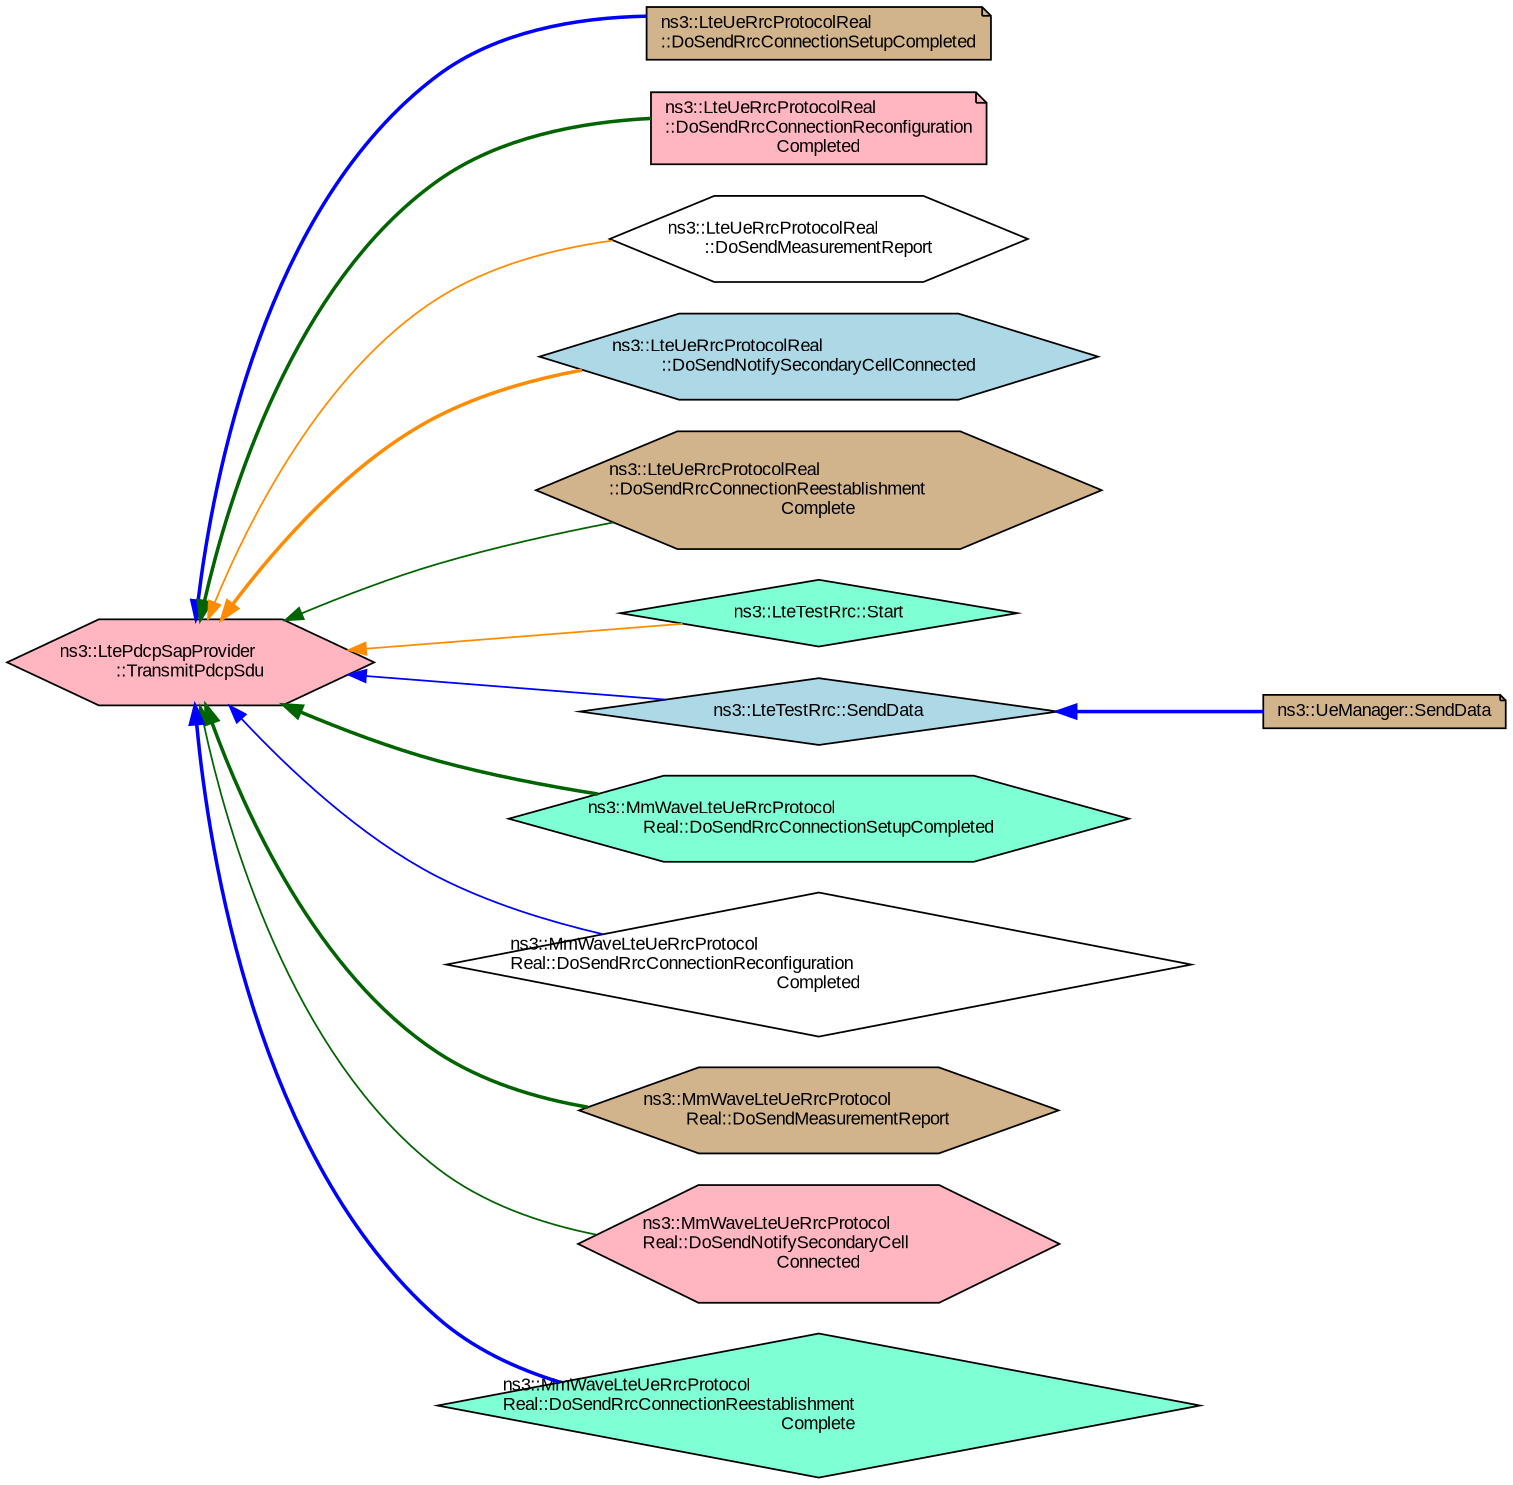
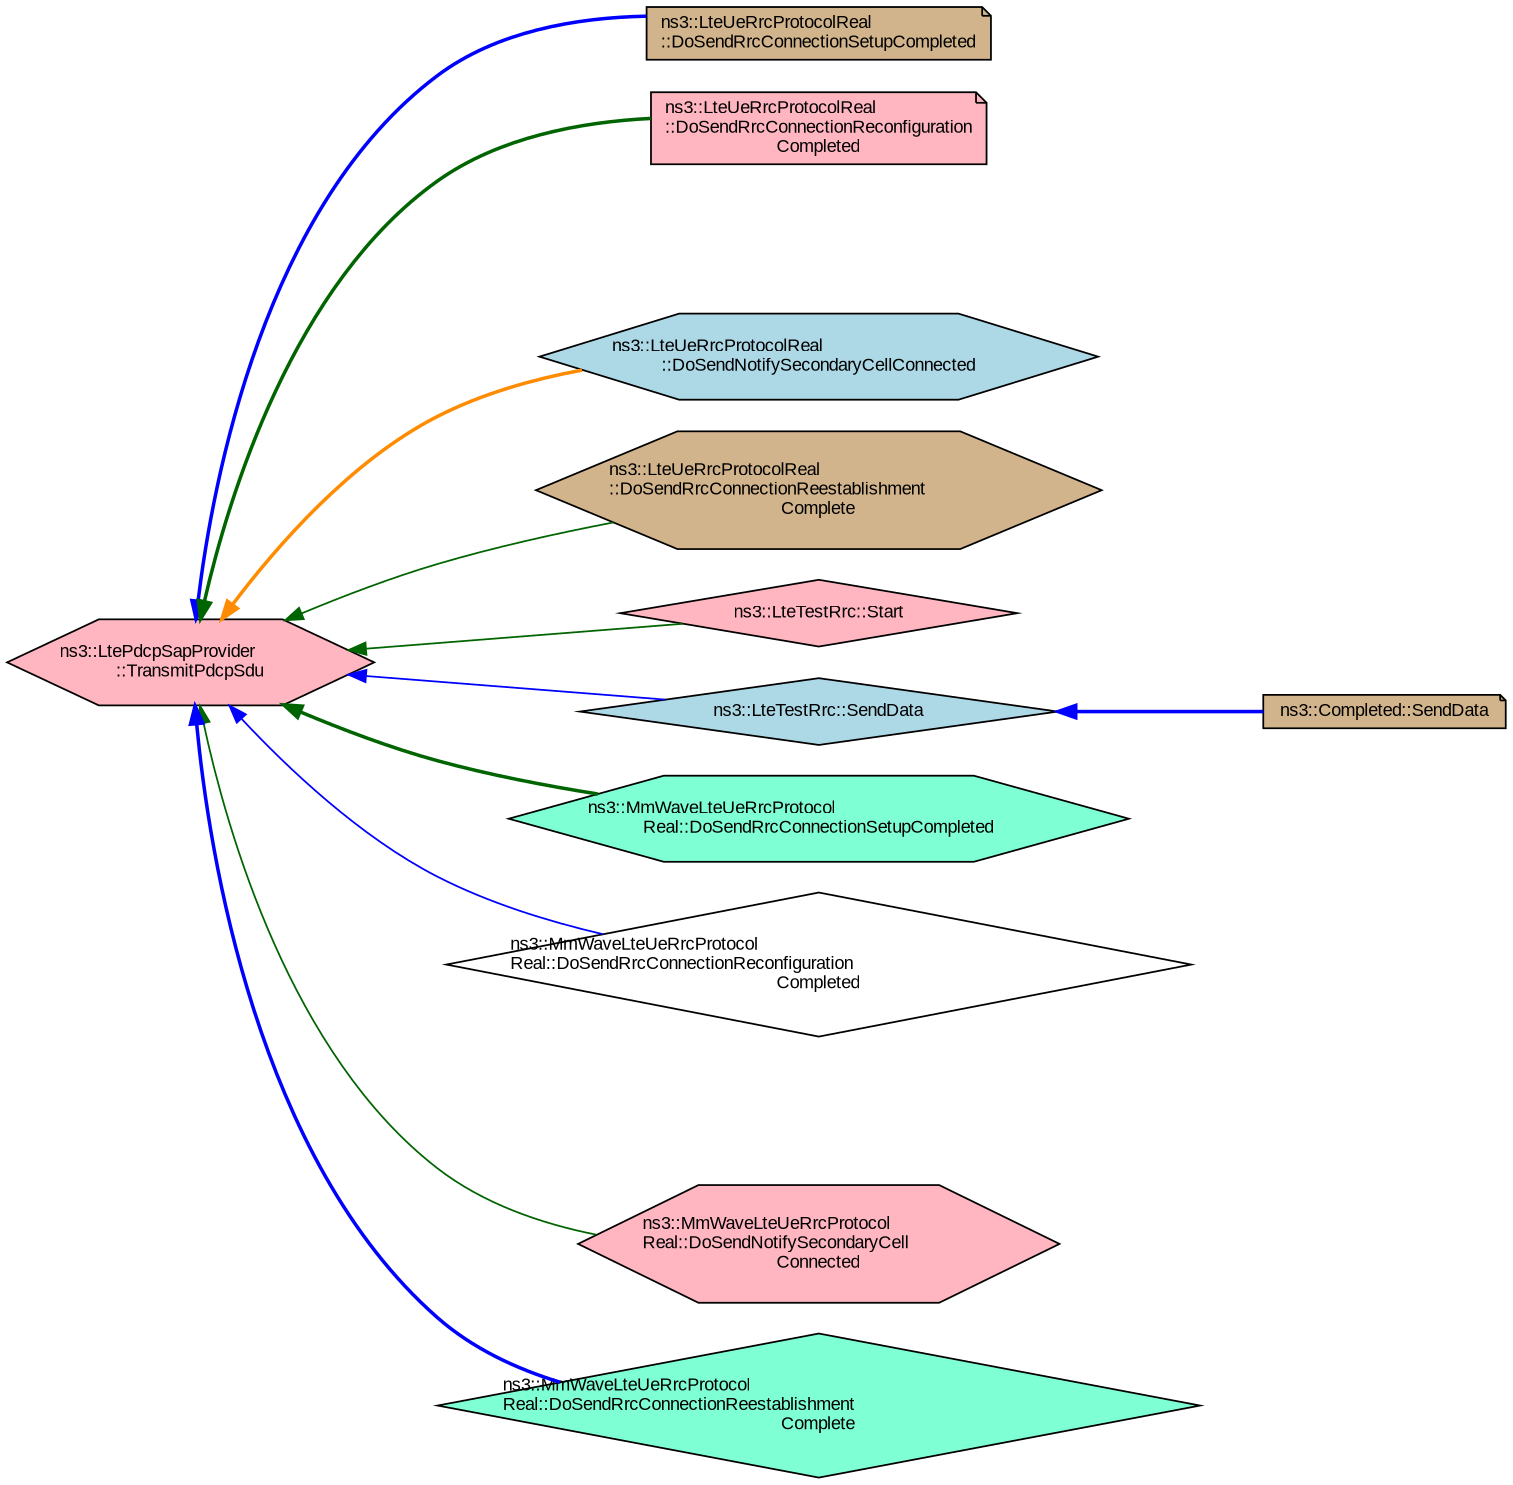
(819, 239) -> none
(819, 613) -> (819, 613)
(524, 636) -> (524, 636)
(1385, 712) -> (1385, 712)
(819, 1110) -> none
